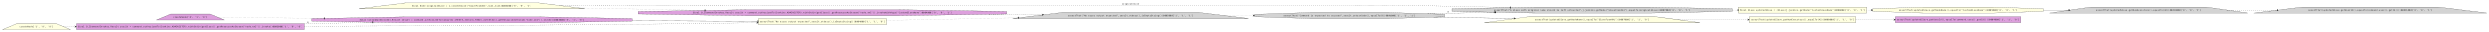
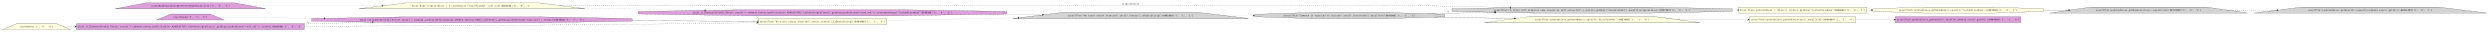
none -> (190, 6)
